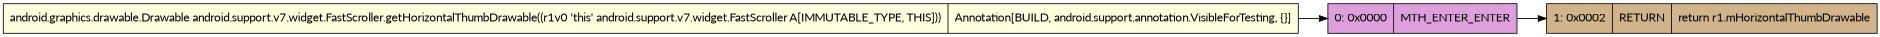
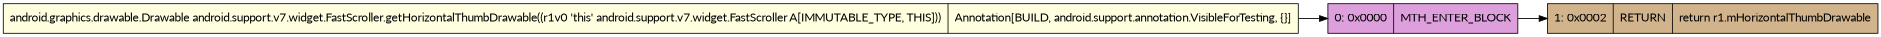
(1455, 18) -> (1456, 18)
